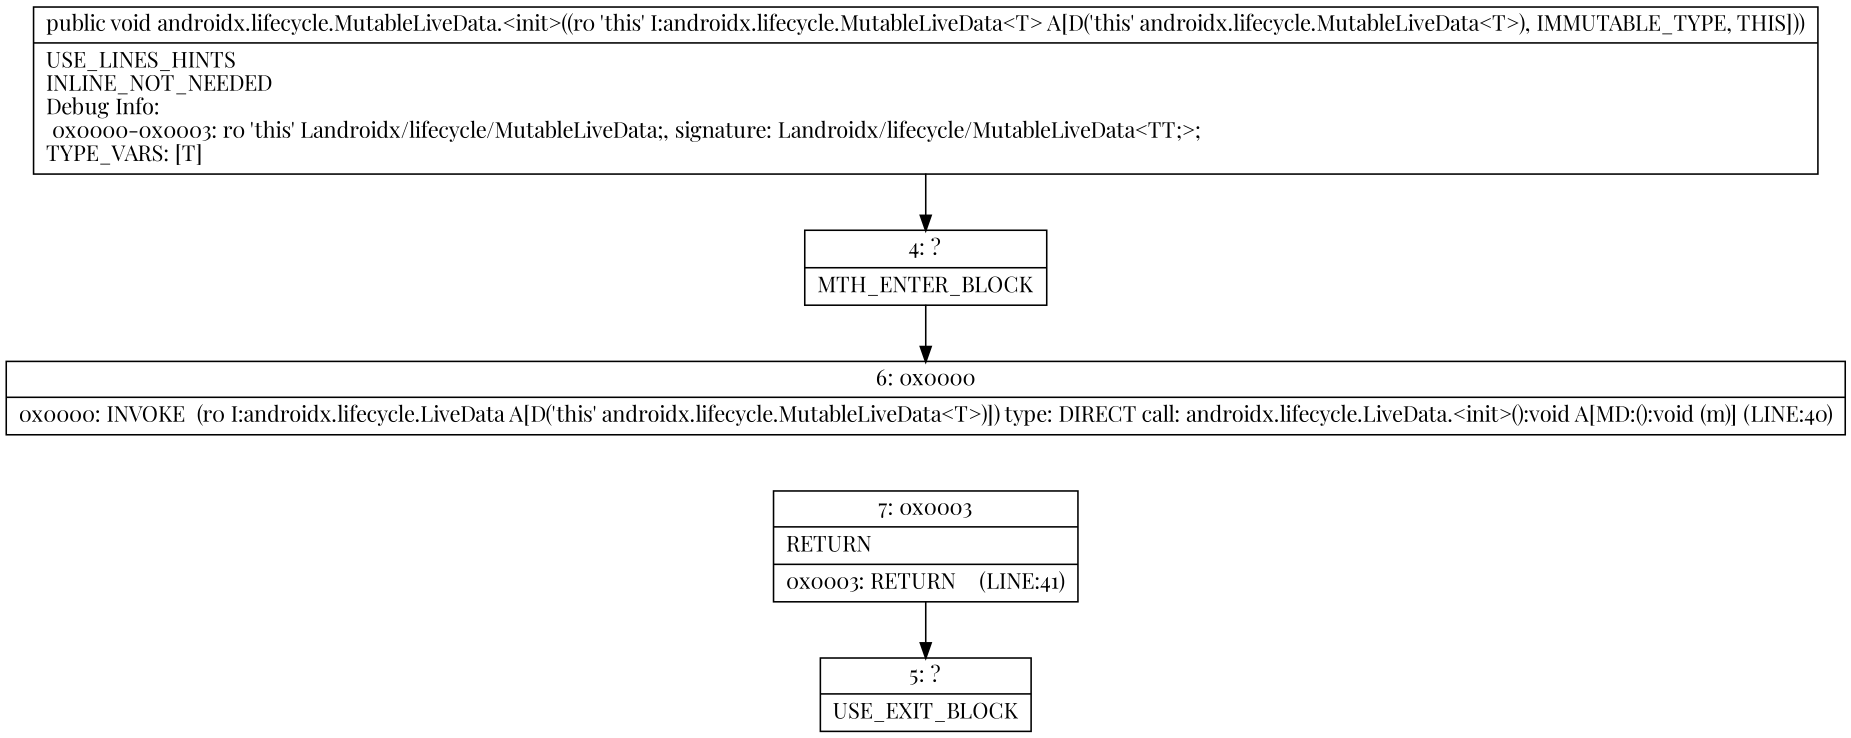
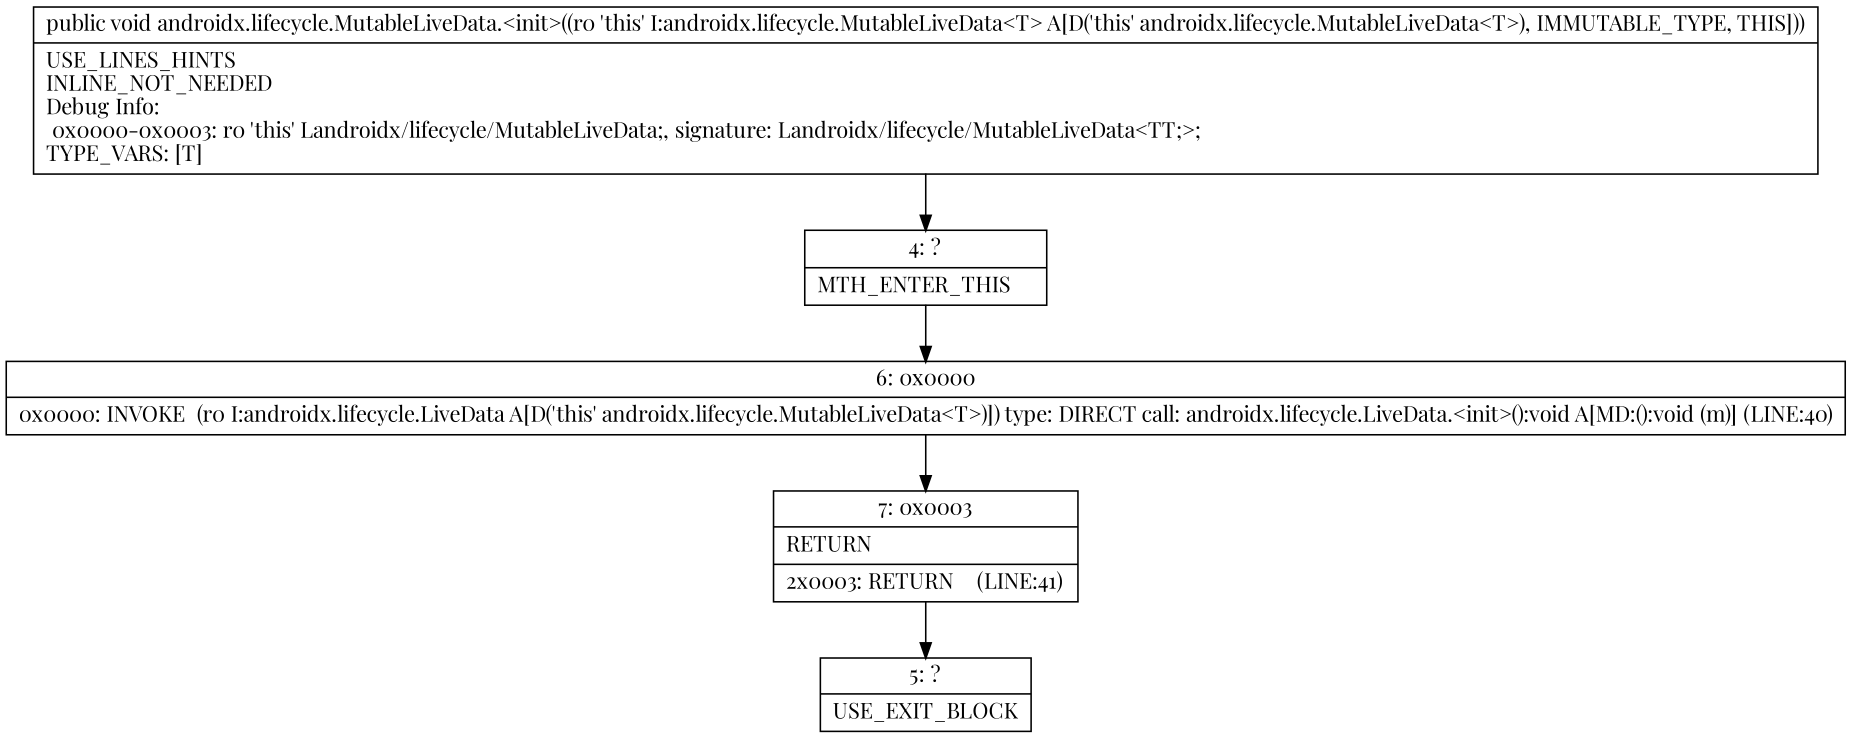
(926, 286) -> (914, 286)
none -> (926, 455)
(926, 582) -> (925, 582)
